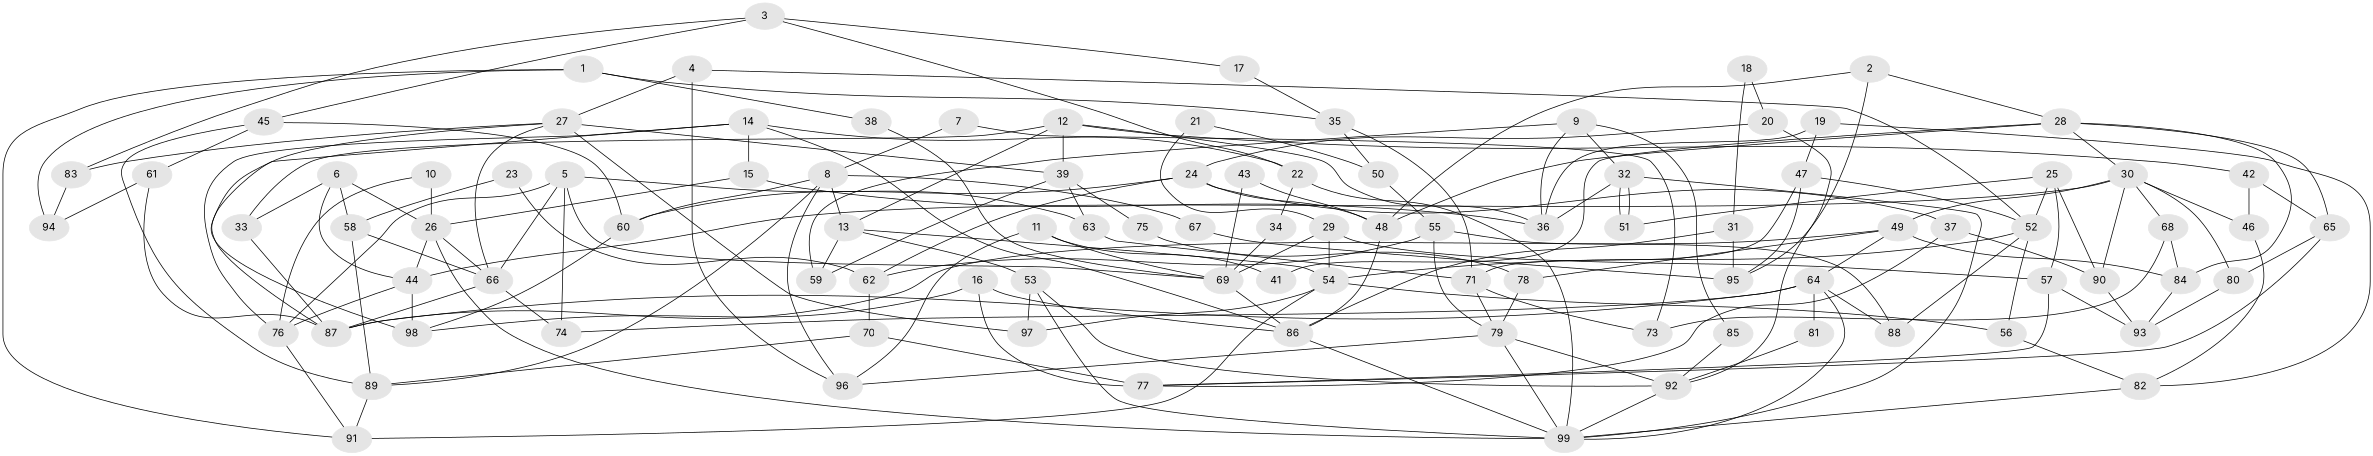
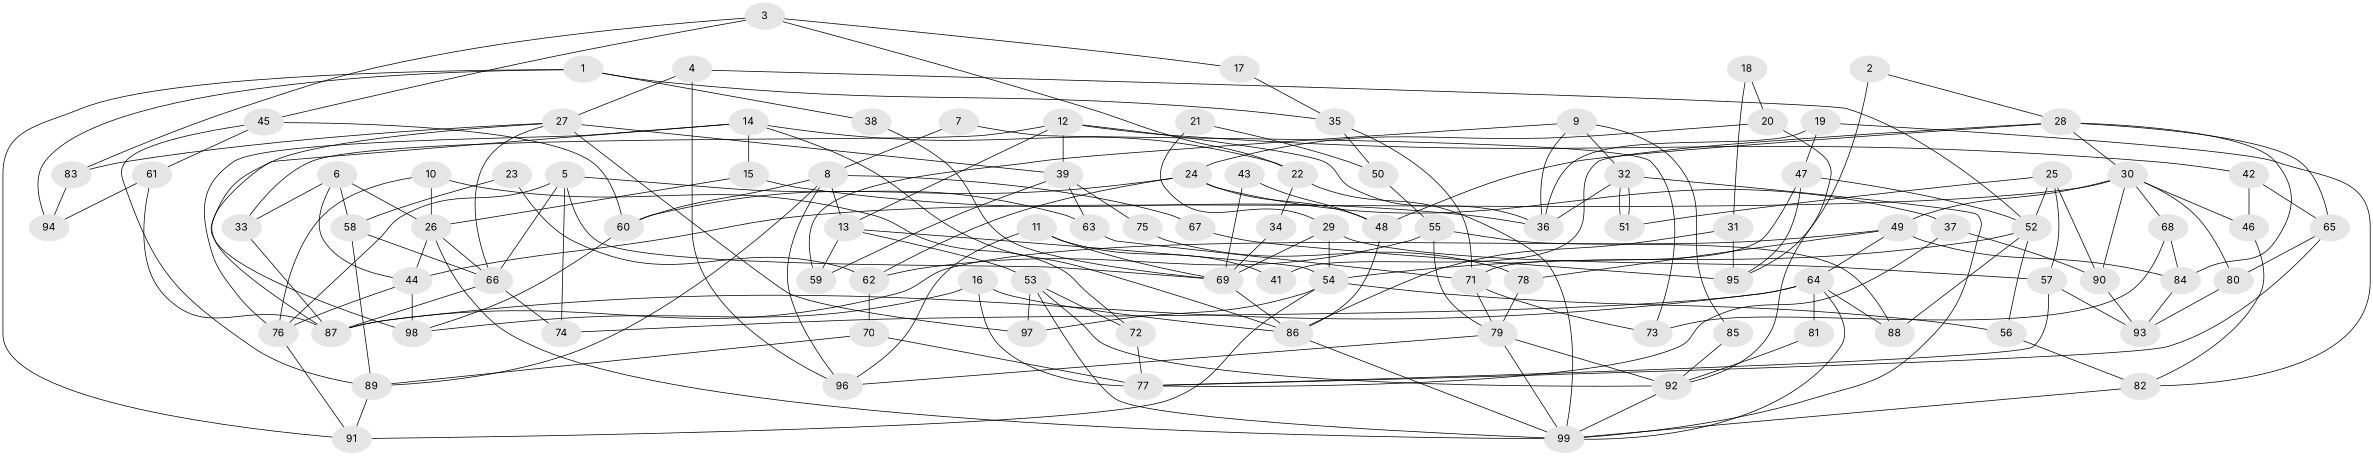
(1616, 91) -> none
none -> (1136, 334)
